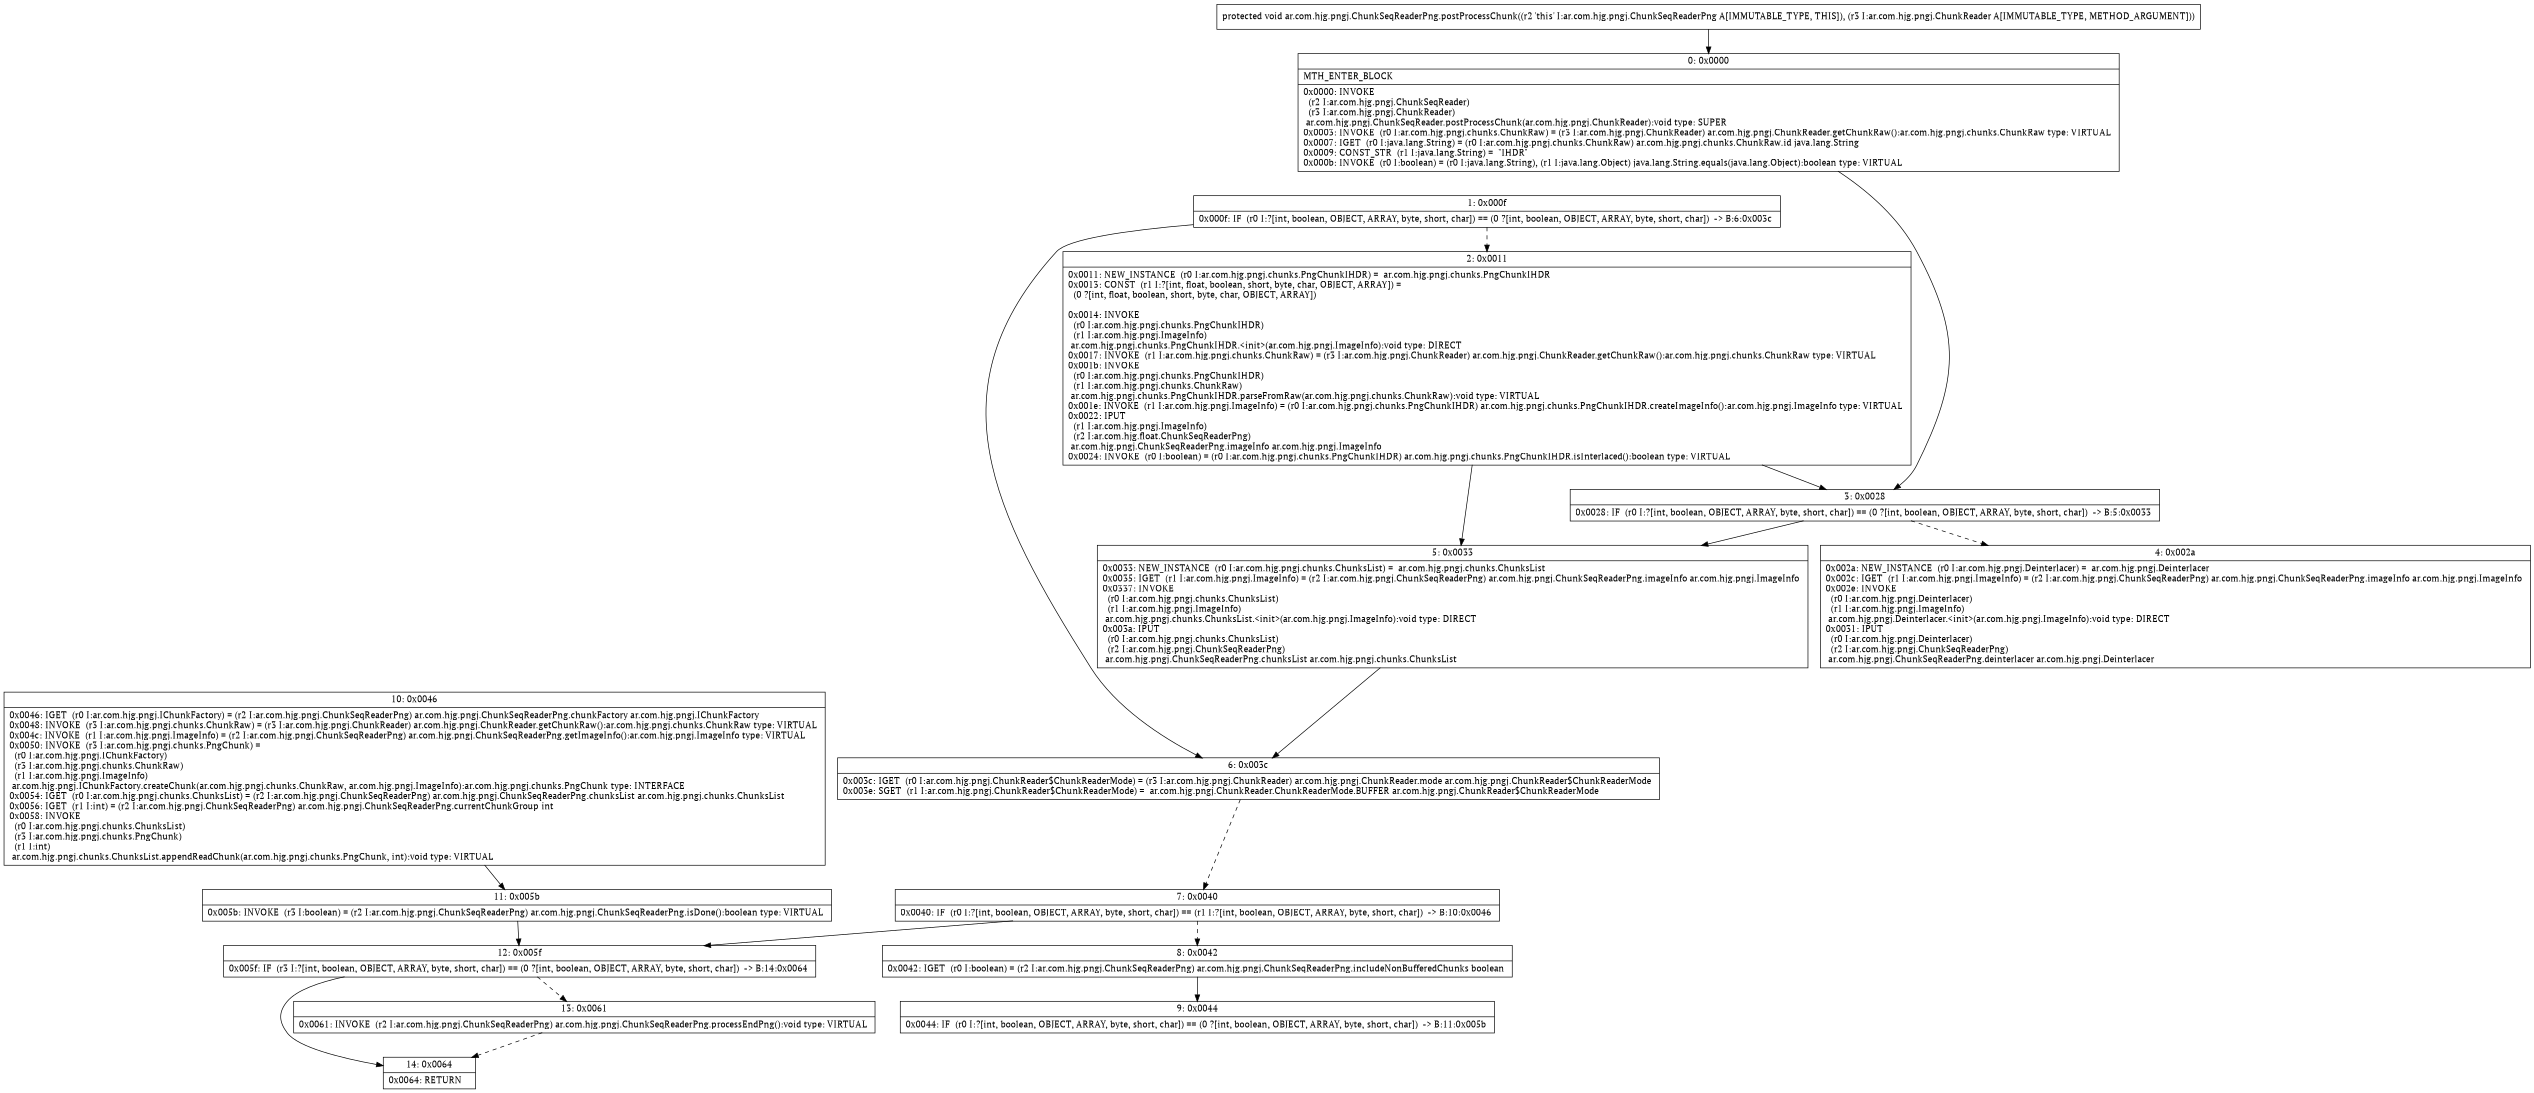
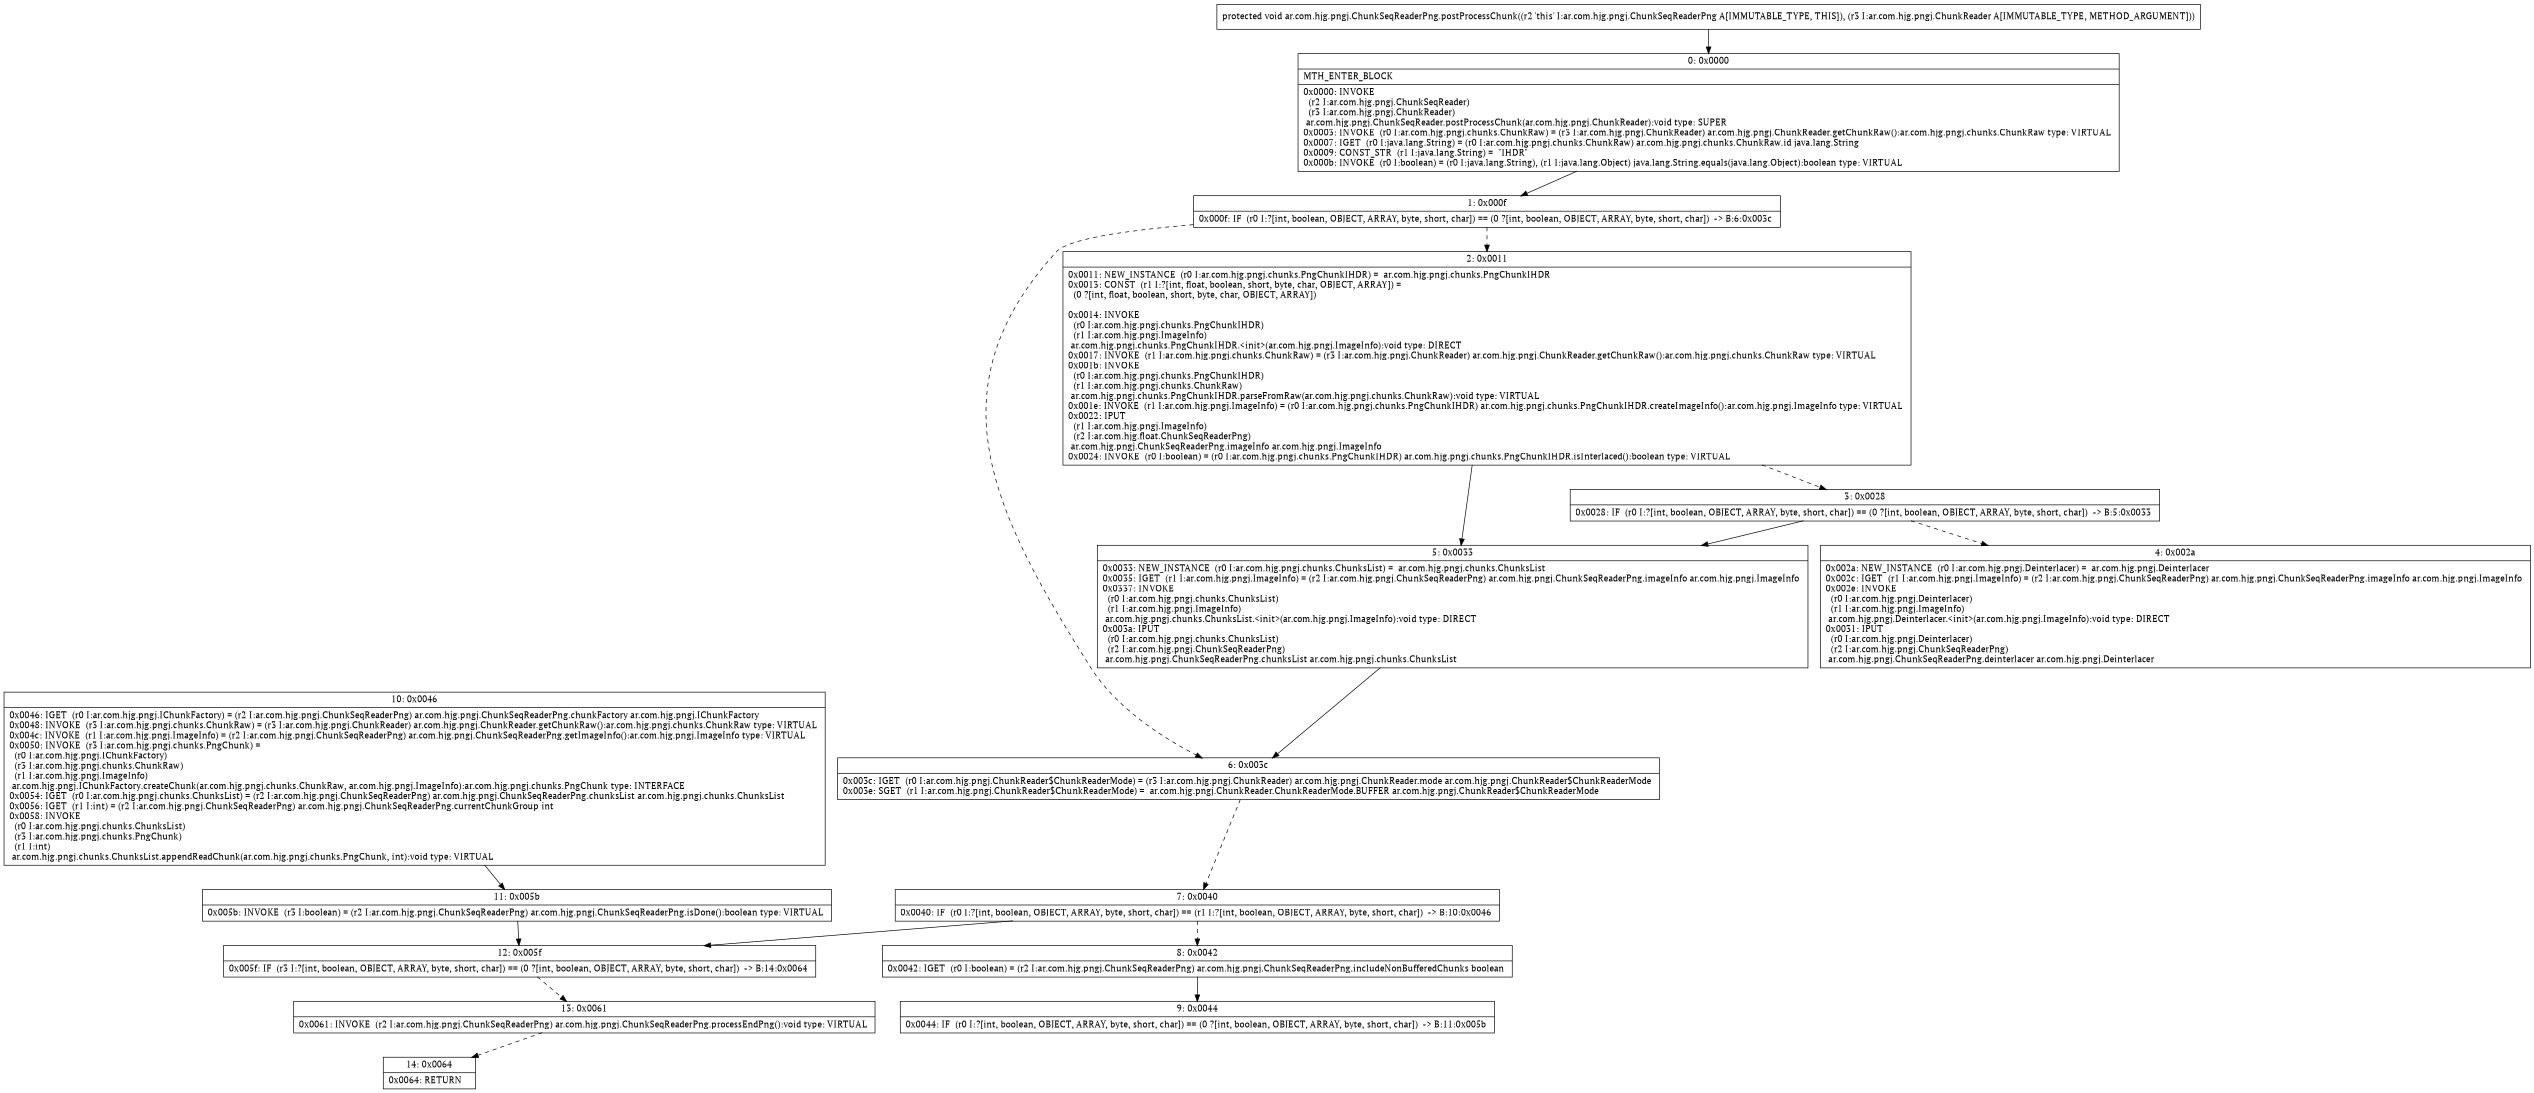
(1943, 315) -> (1552, 182)
(992, 461) -> (992, 461)
(1791, 476) -> (1791, 476)
(287, 1032) -> none
